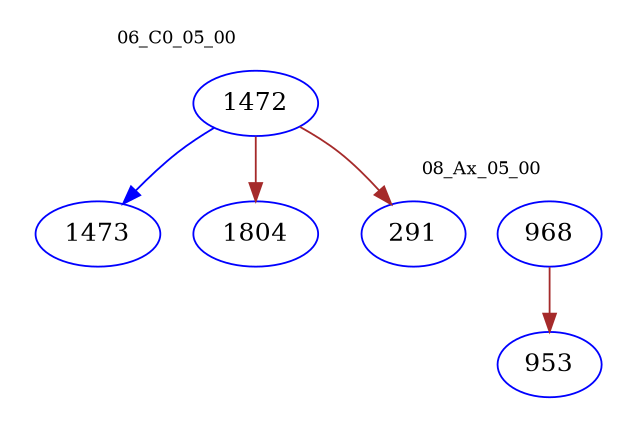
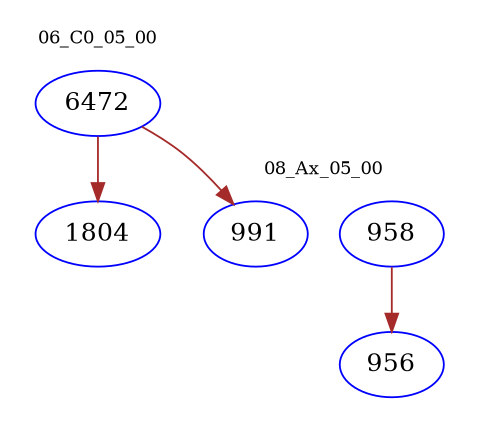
(256, 103) -> (98, 103)
(98, 234) -> none
(414, 234) -> (256, 234)
(550, 234) -> (392, 234)
(550, 365) -> (392, 365)
